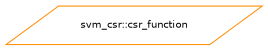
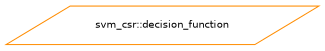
(134, 25) -> (162, 25)
